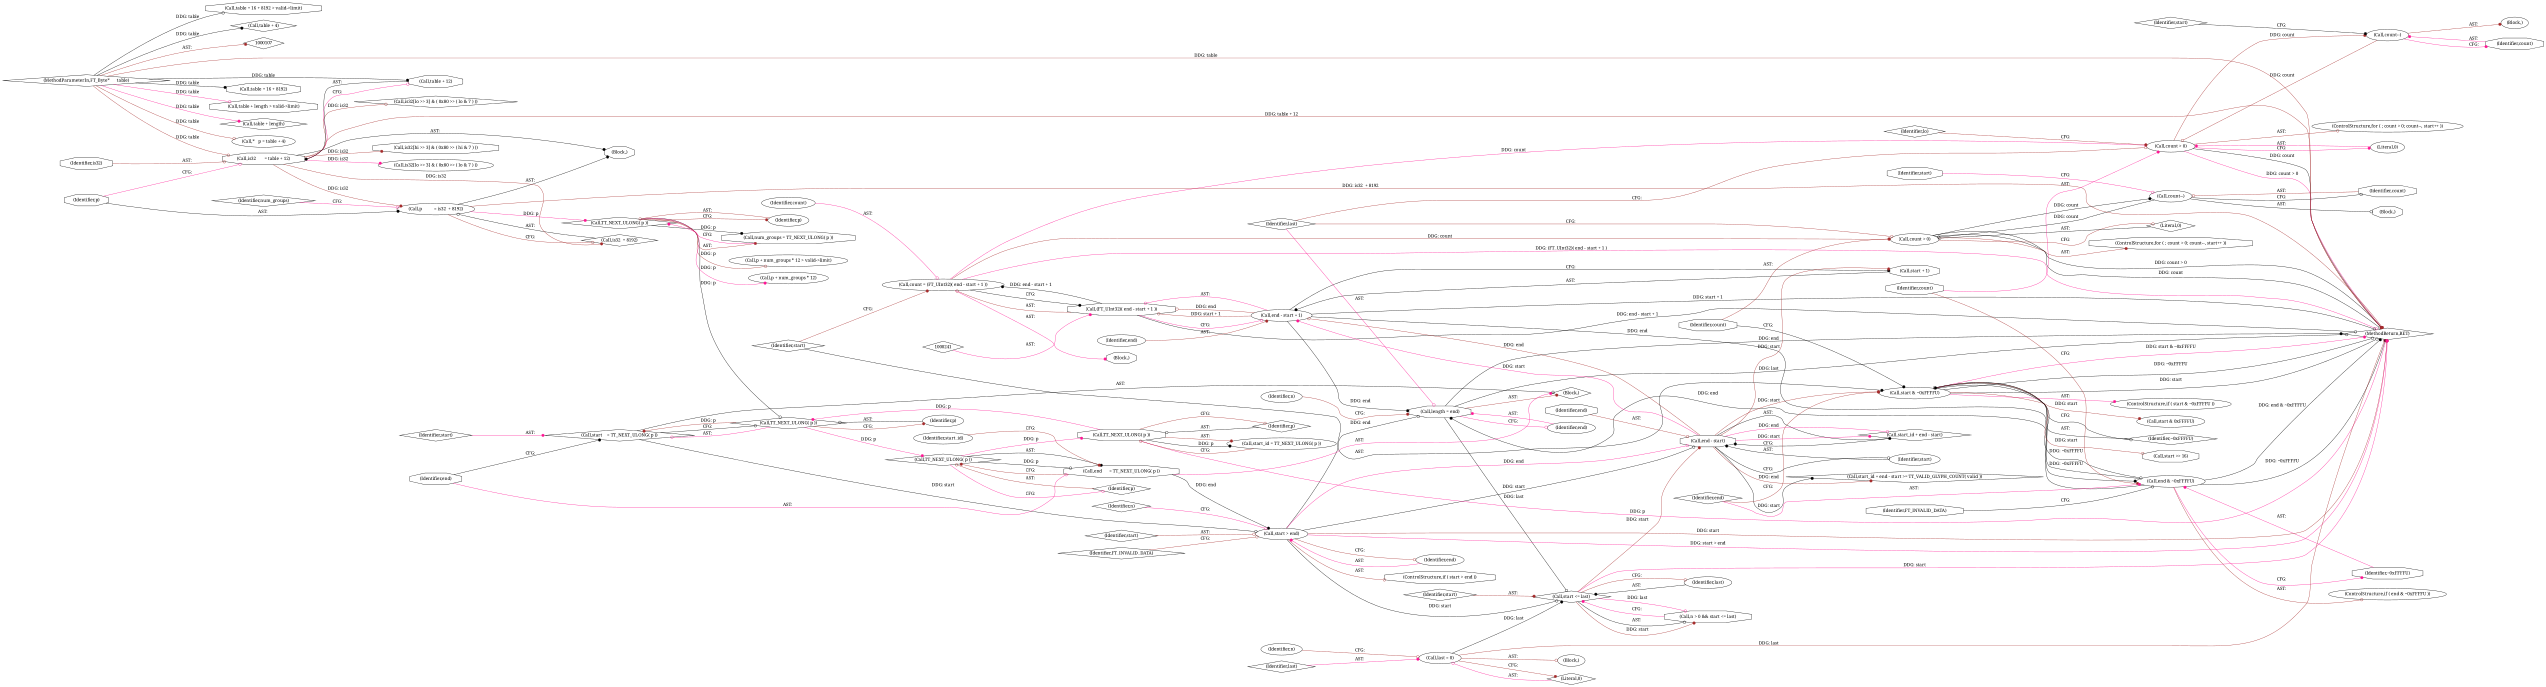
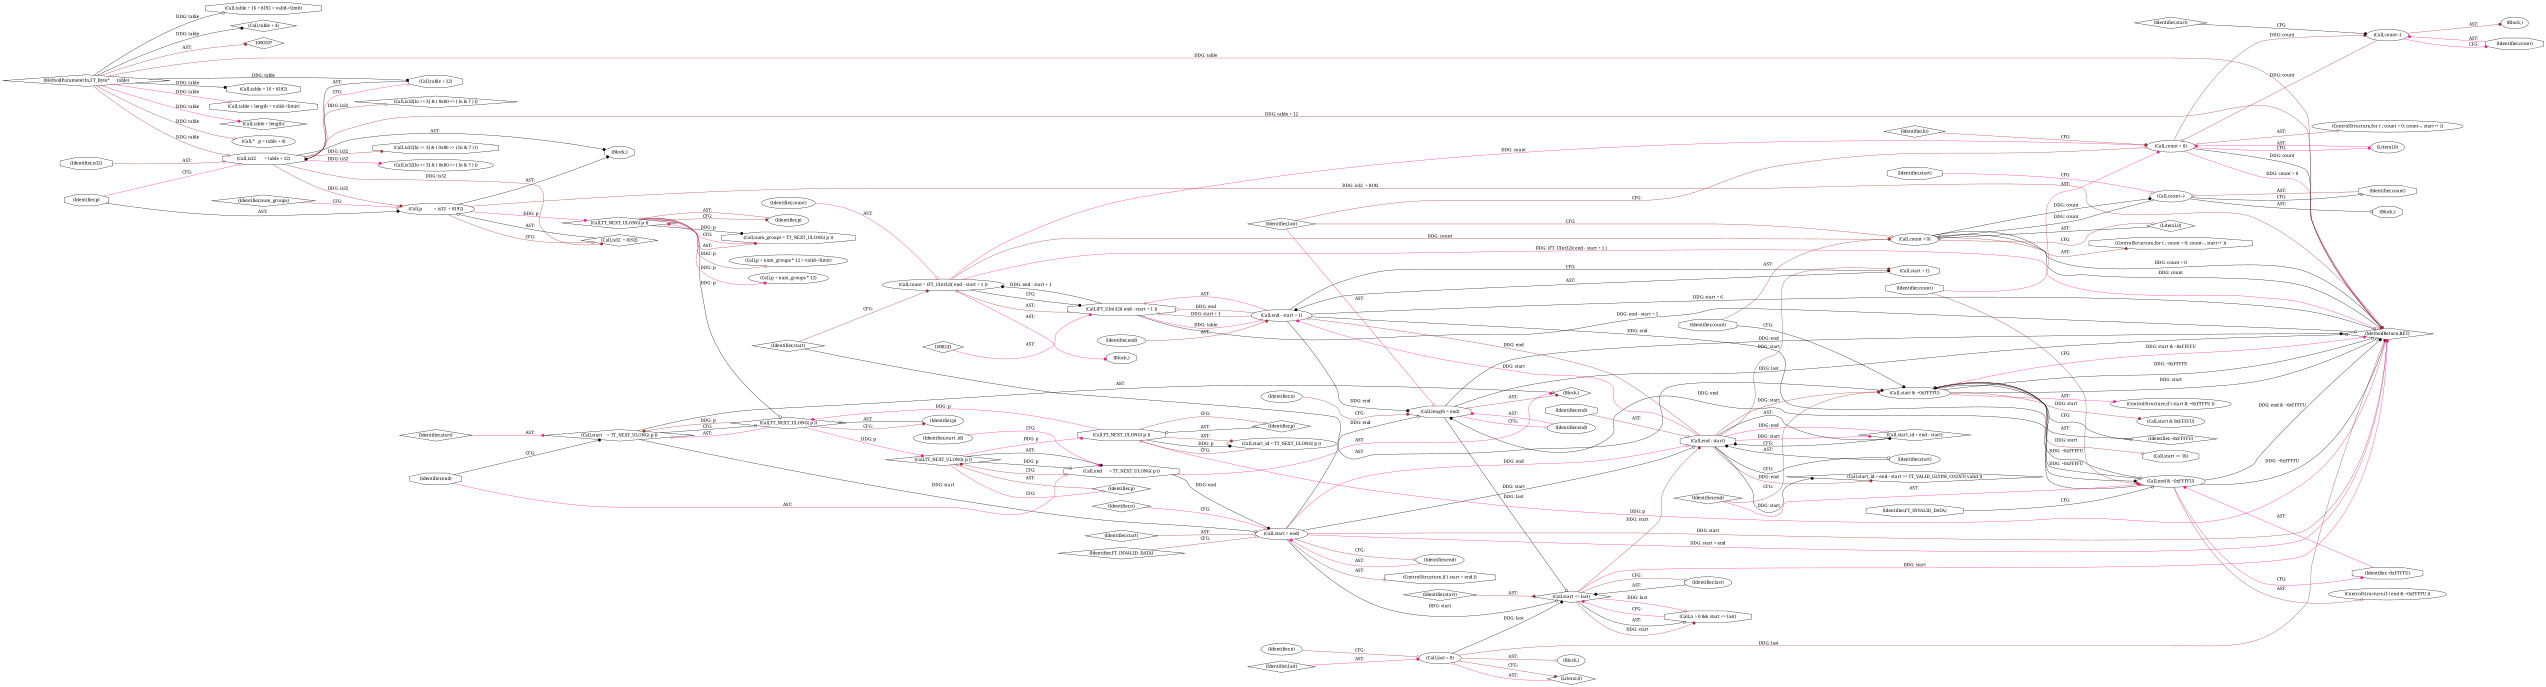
(1708, 297) -> (1708, 297)
(1206, 325) -> (1206, 325)
(1038, 432) -> (1038, 432)
